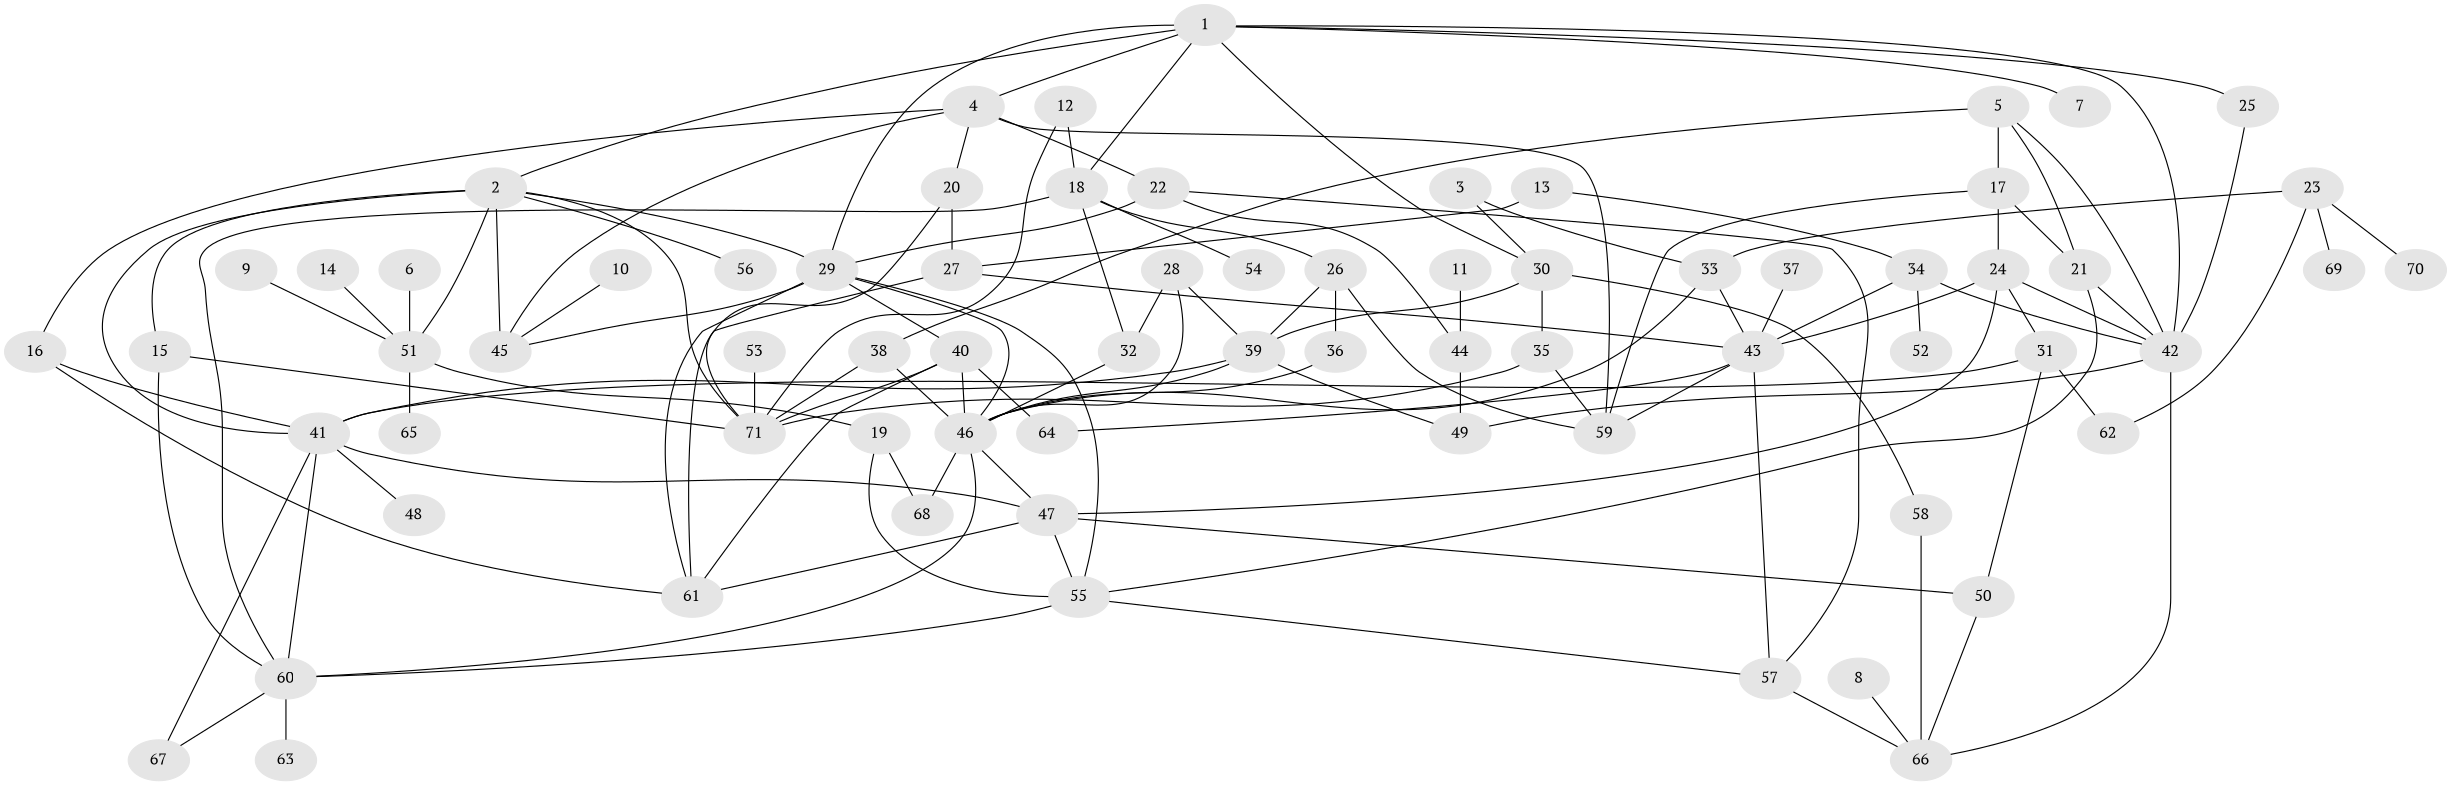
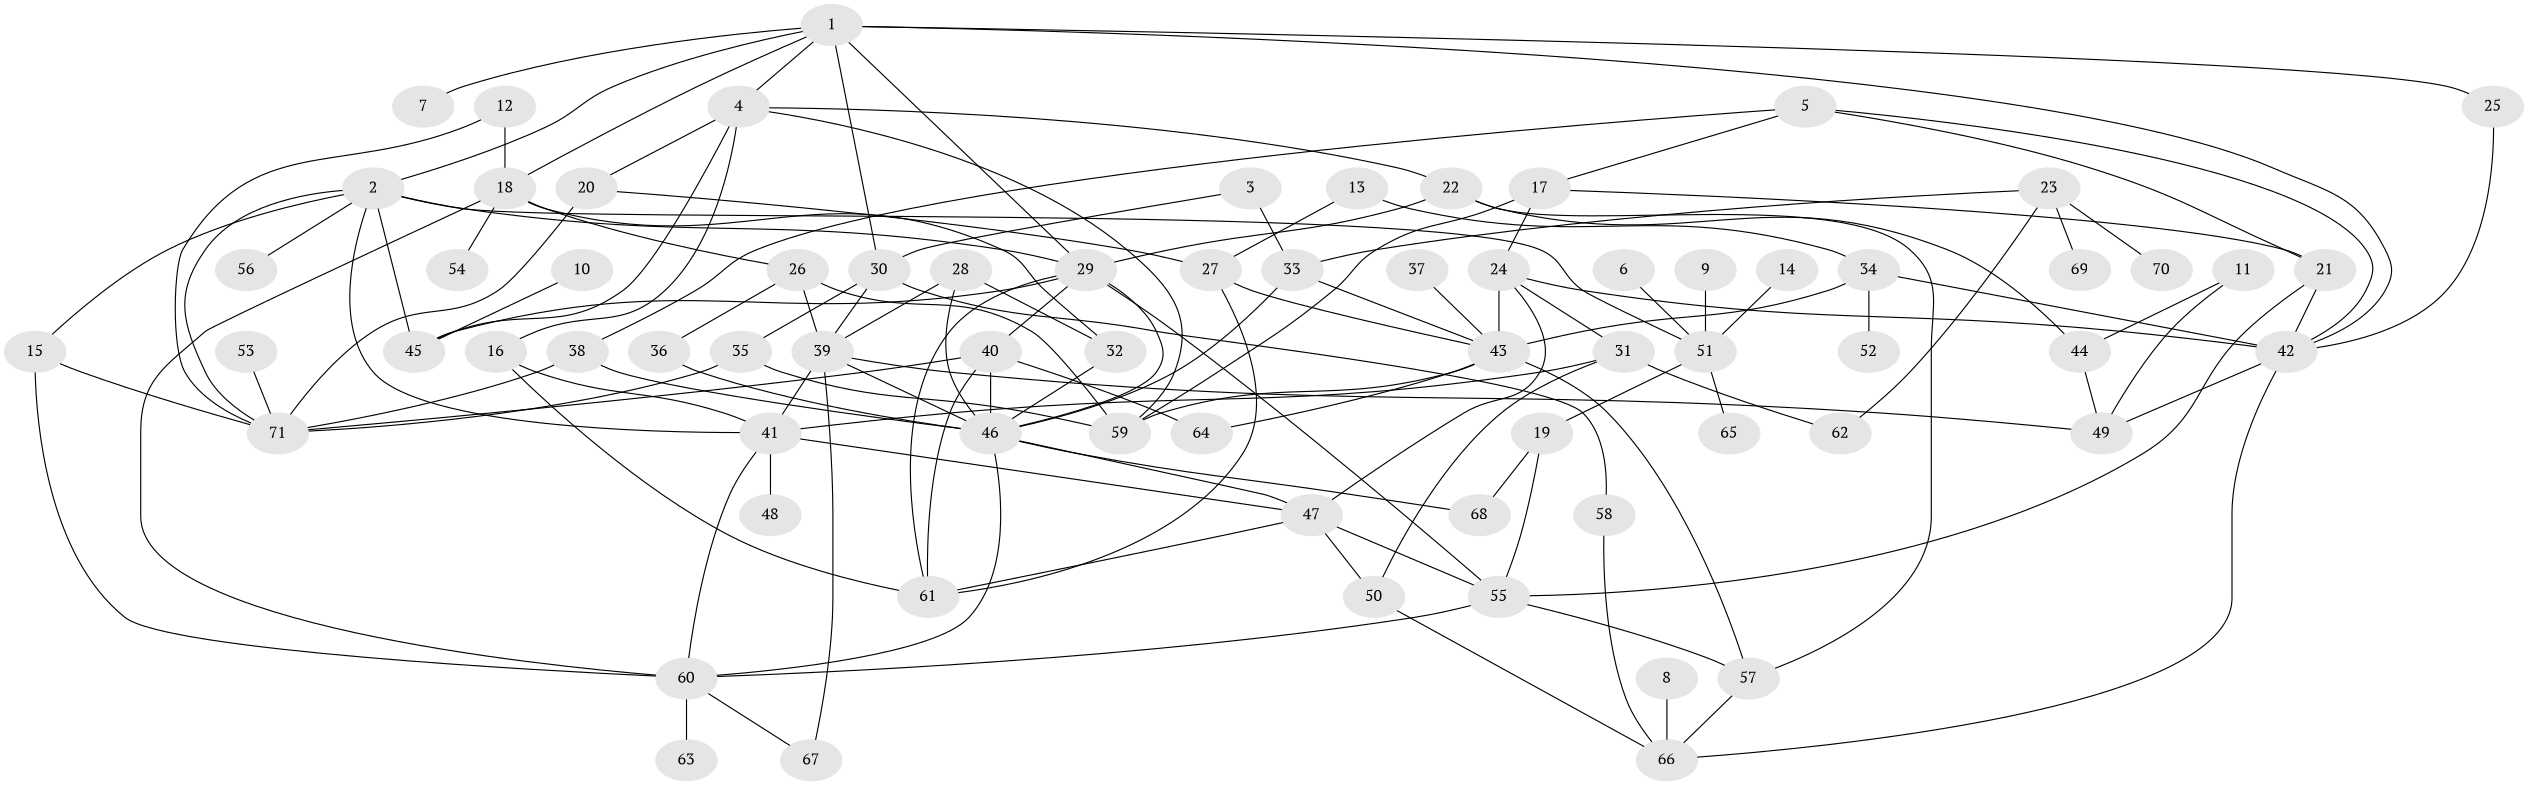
none -> (2160, 343)
(235, 604) -> (833, 557)
